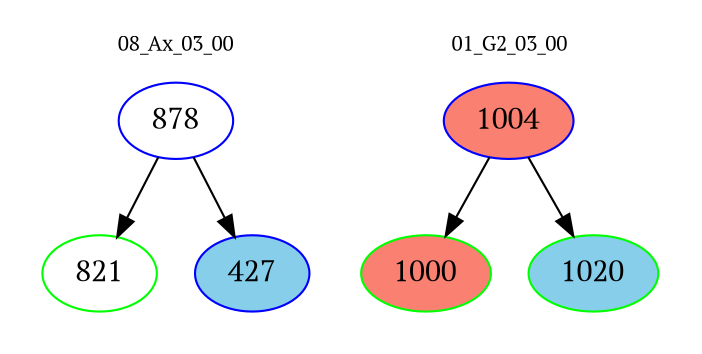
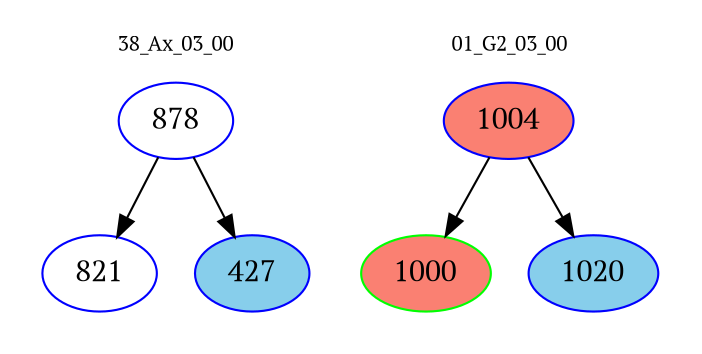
(176, 46) -> (176, 46)
(100, 273) -> (100, 273)
(593, 273) -> (593, 273)
